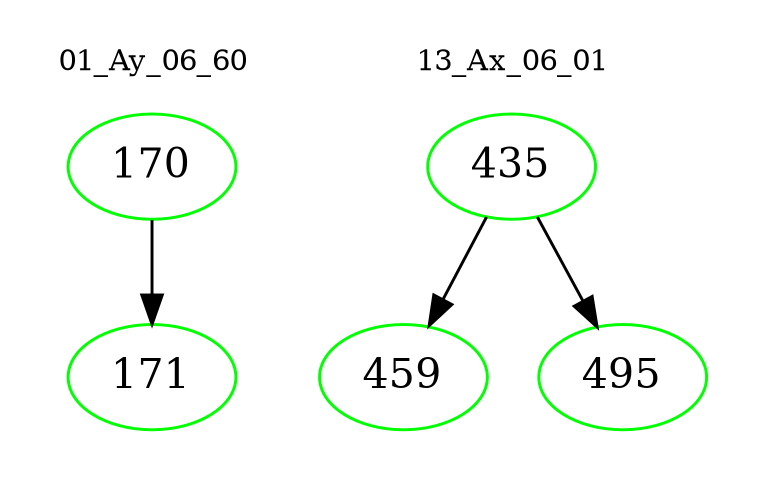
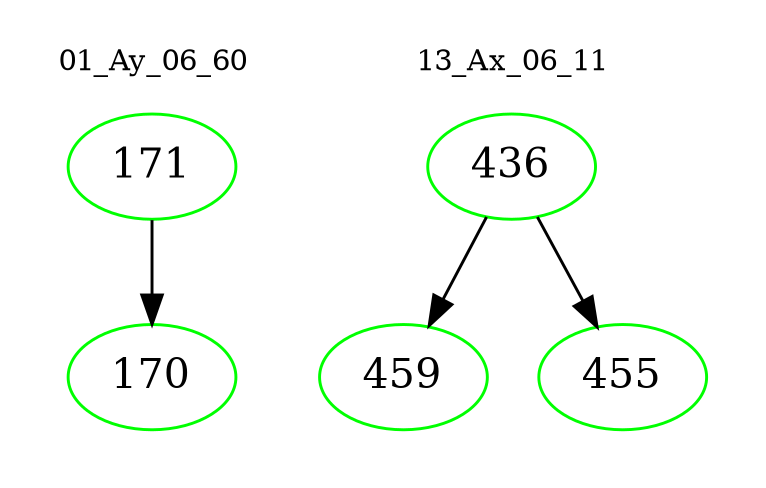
(513, 63) -> (513, 63)
(512, 167) -> (512, 167)
(152, 258) -> (152, 258)
(623, 377) -> (623, 377)
